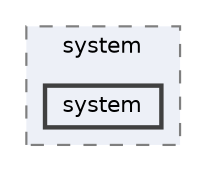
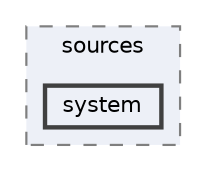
(103, 47) -> (103, 47)
